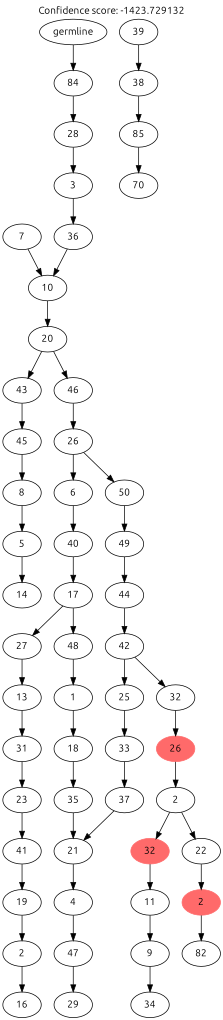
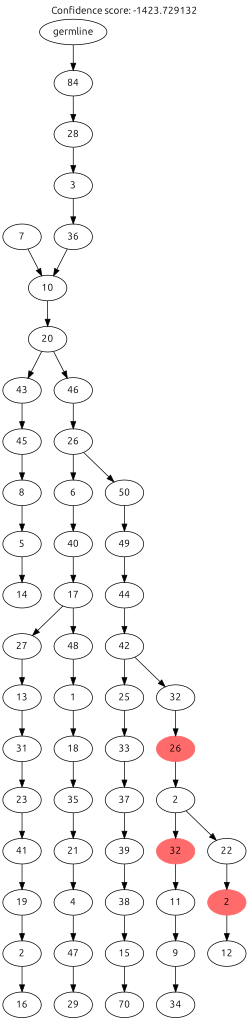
(139, 134) -> (124, 954)
(101, 823) -> (124, 822)
(201, 954) -> (227, 954)
